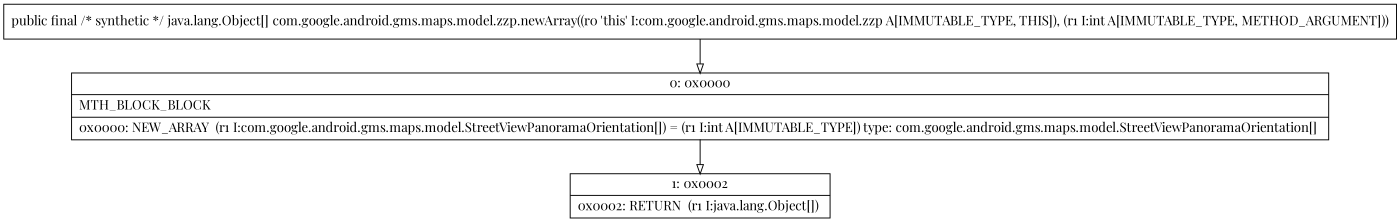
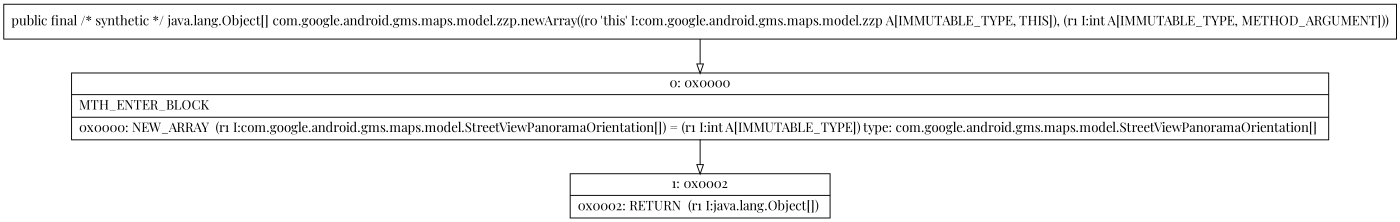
(145, 105) -> (145, 105)
